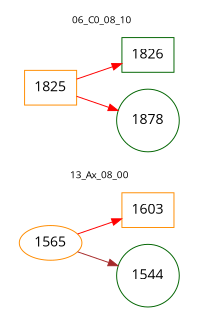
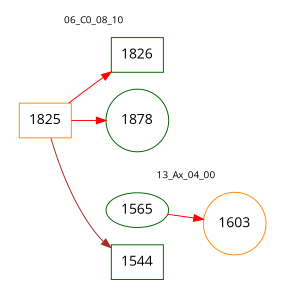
(99, 176) -> (186, 176)
(148, 210) -> (235, 224)
(51, 243) -> (137, 210)
(93, 257) -> (72, 193)
(148, 276) -> (137, 262)
